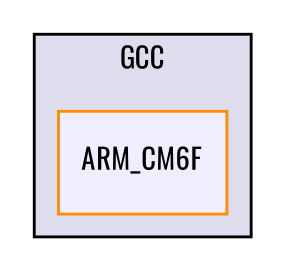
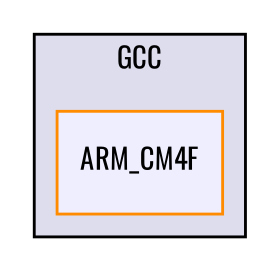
(143, 163) -> (140, 163)
